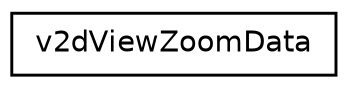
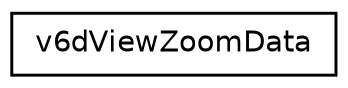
(174, 44) -> (174, 44)
